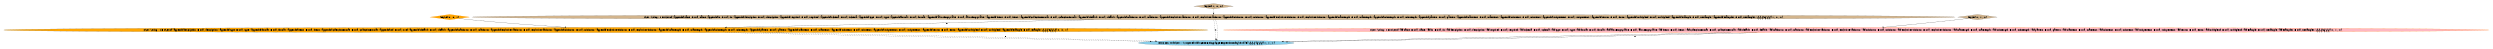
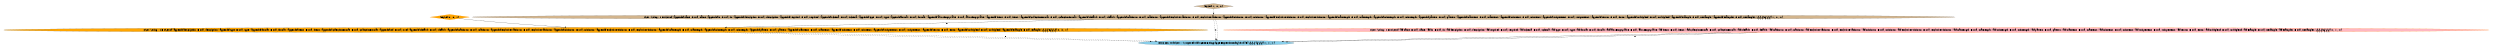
(1977, 17) -> none
